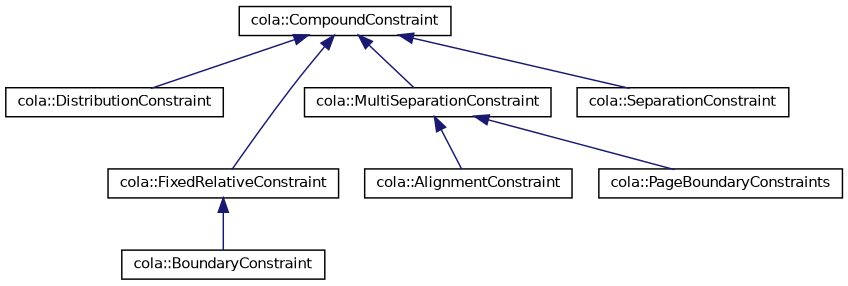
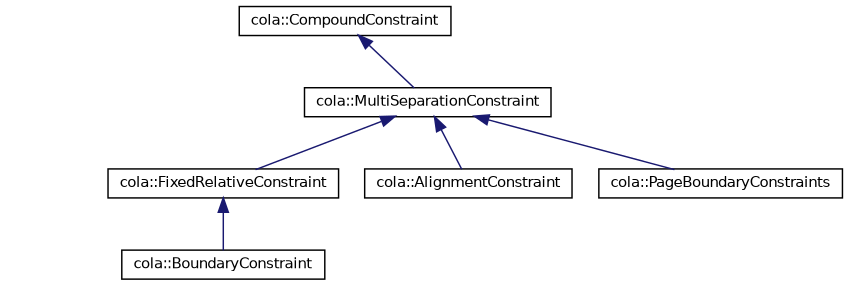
(115, 102) -> none
(683, 102) -> none
(277, 107) -> (318, 146)
